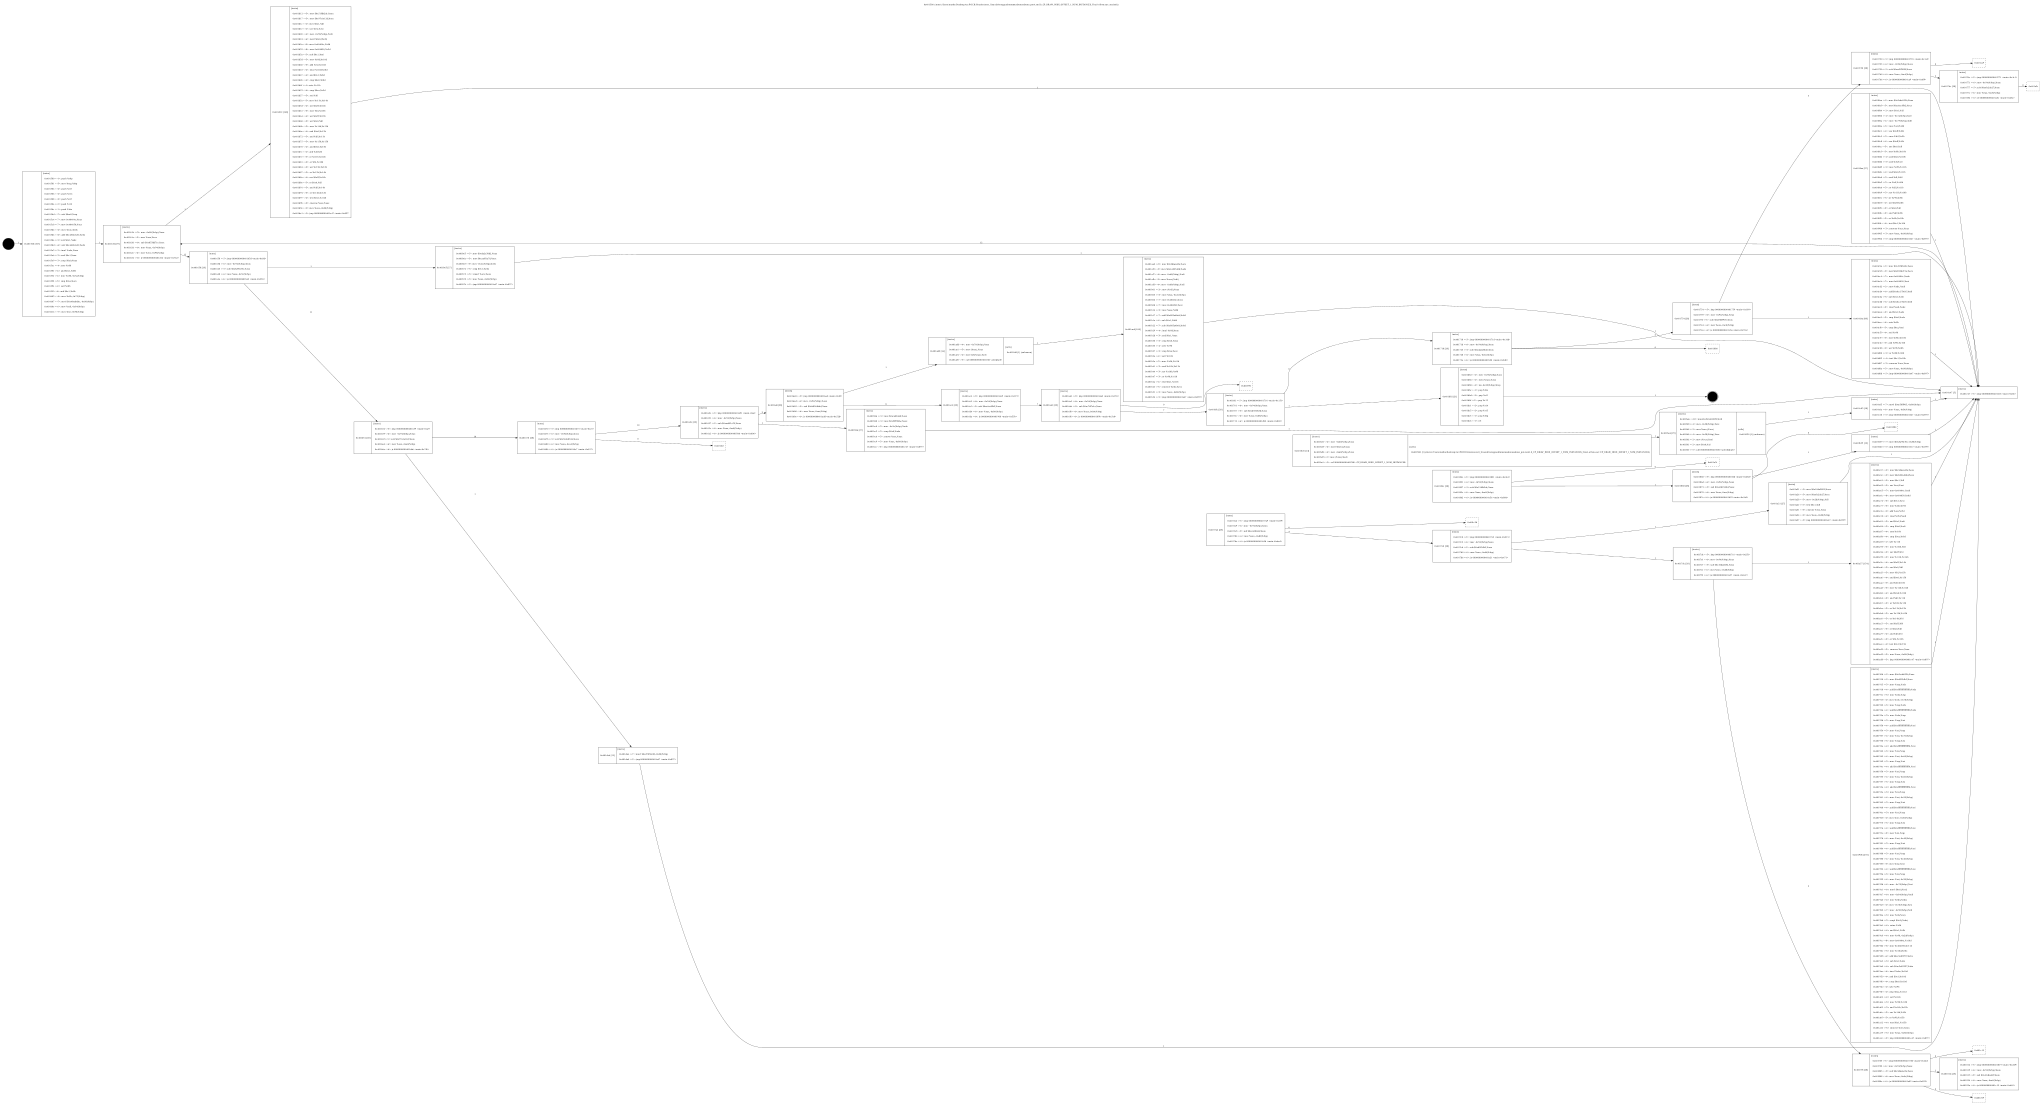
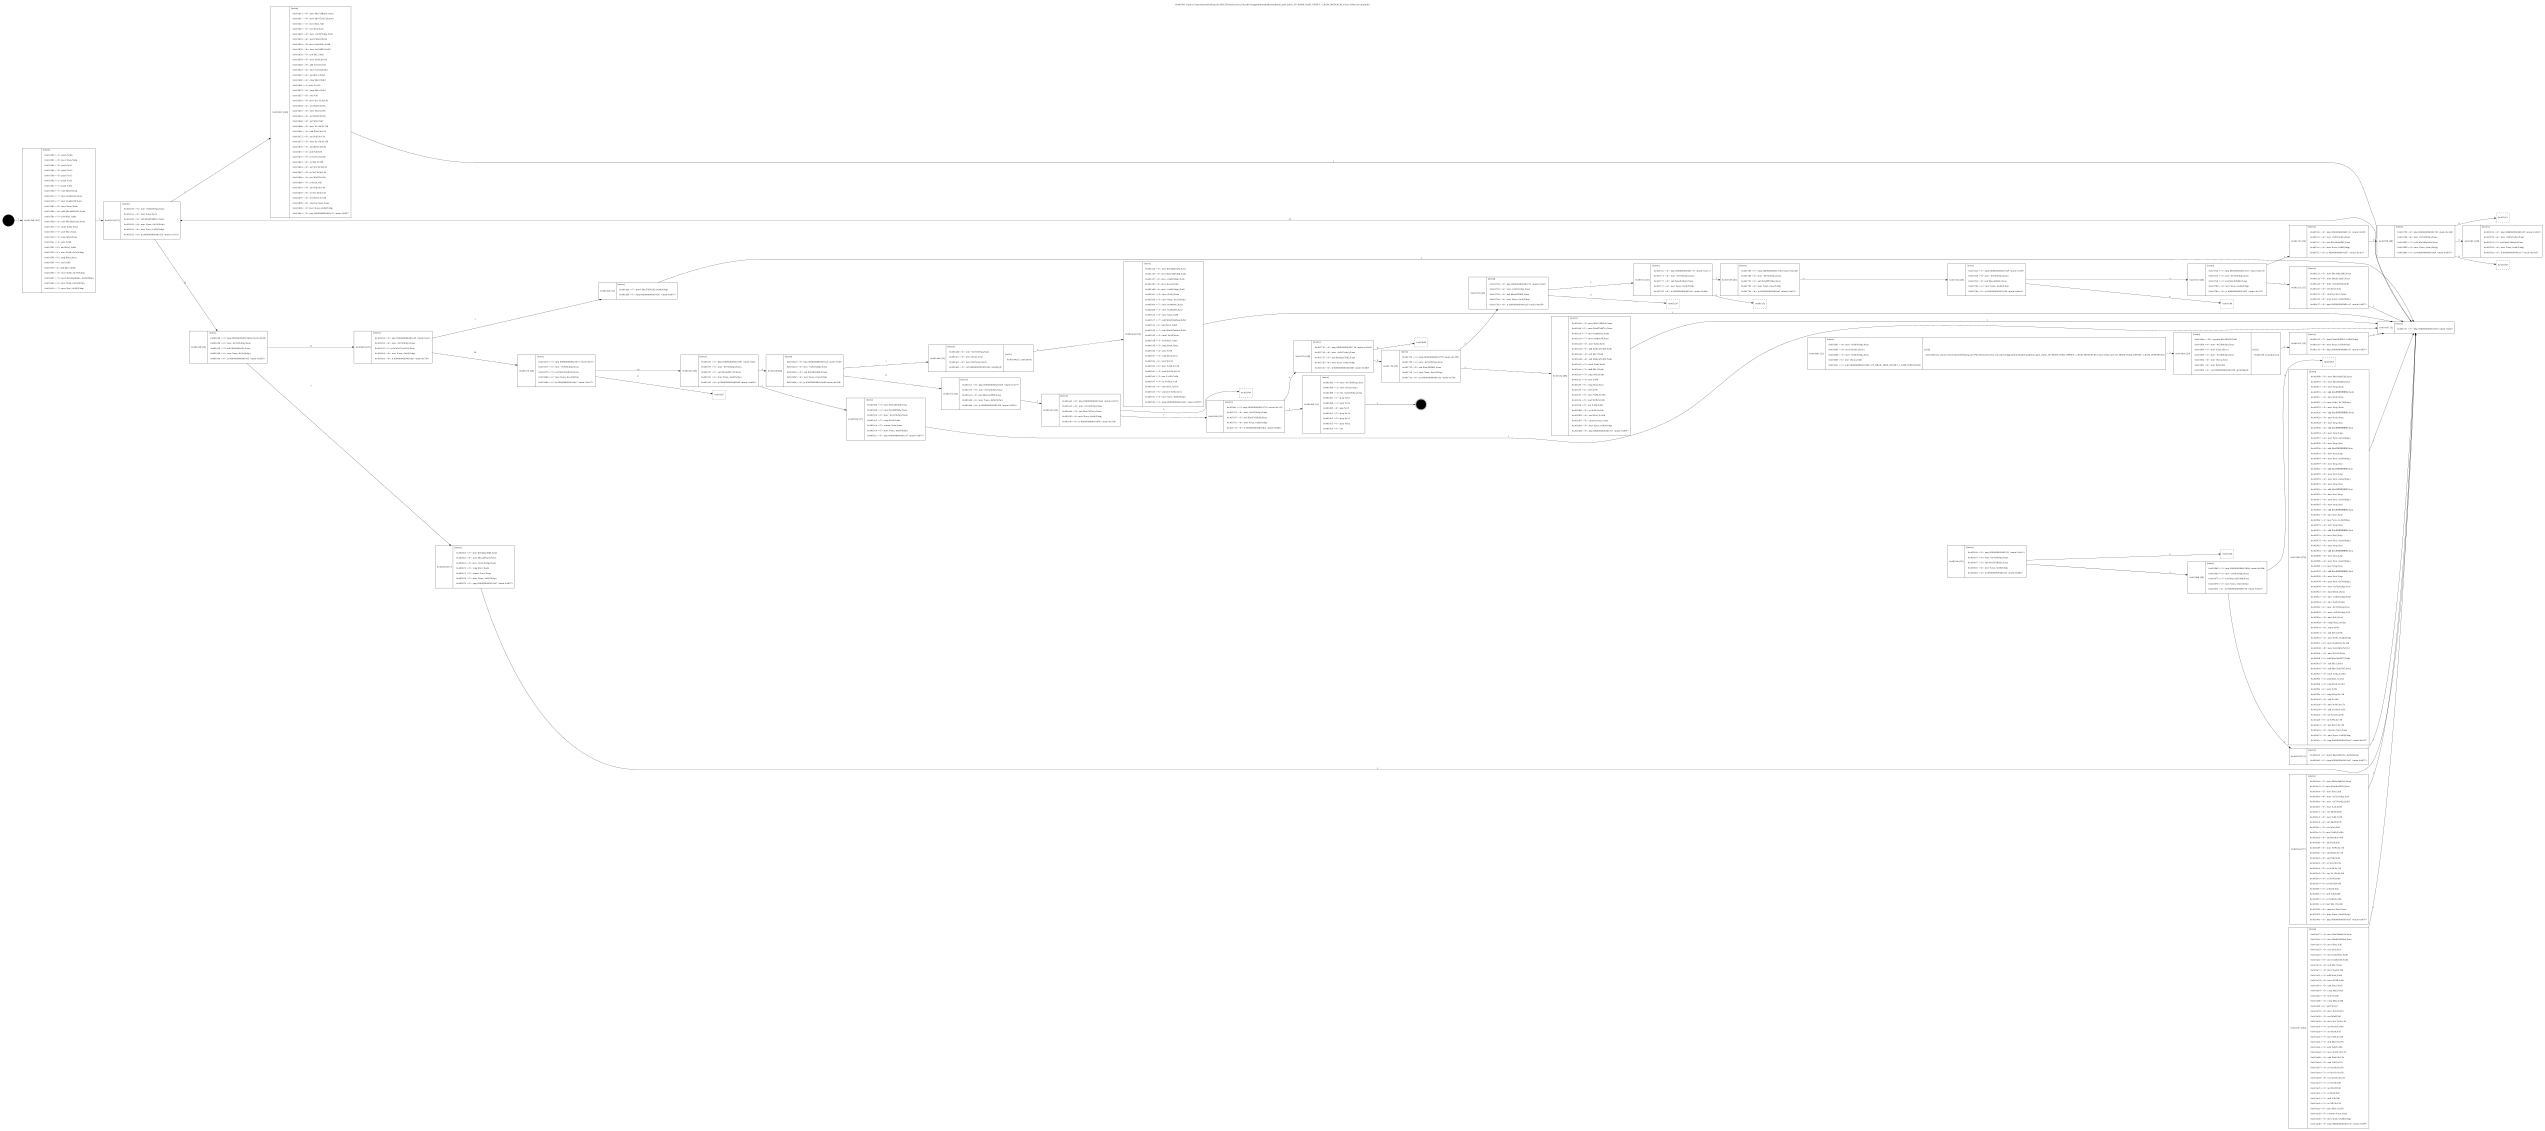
none -> (1760, 280)
(1801, 564) -> none
